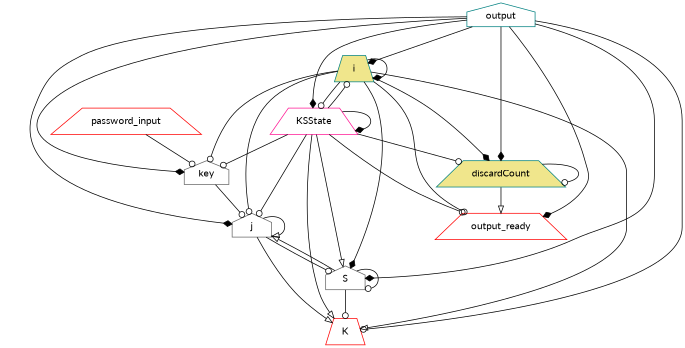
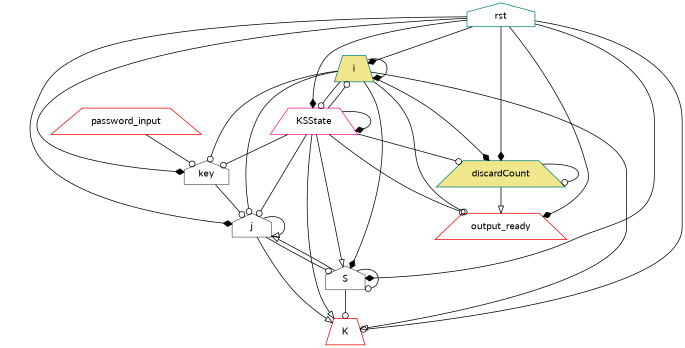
(501, 16) -> (501, 16)
